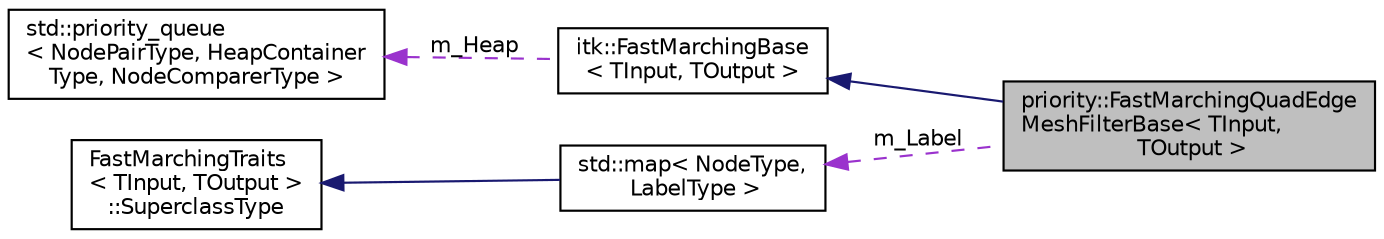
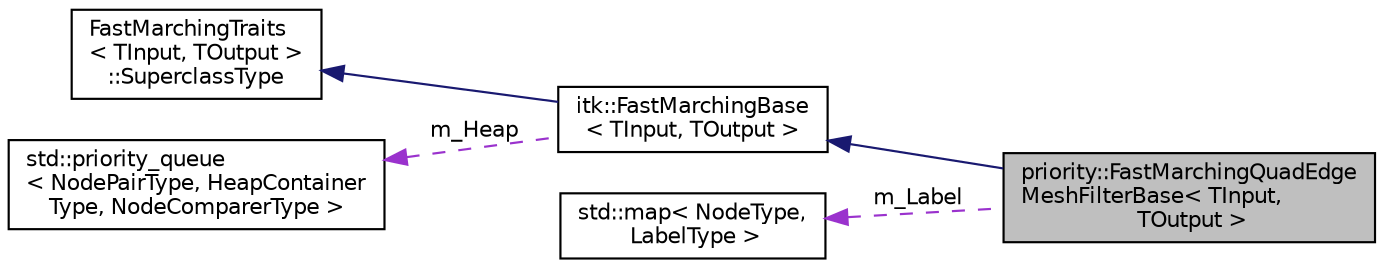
(452, 181) -> (451, 88)
